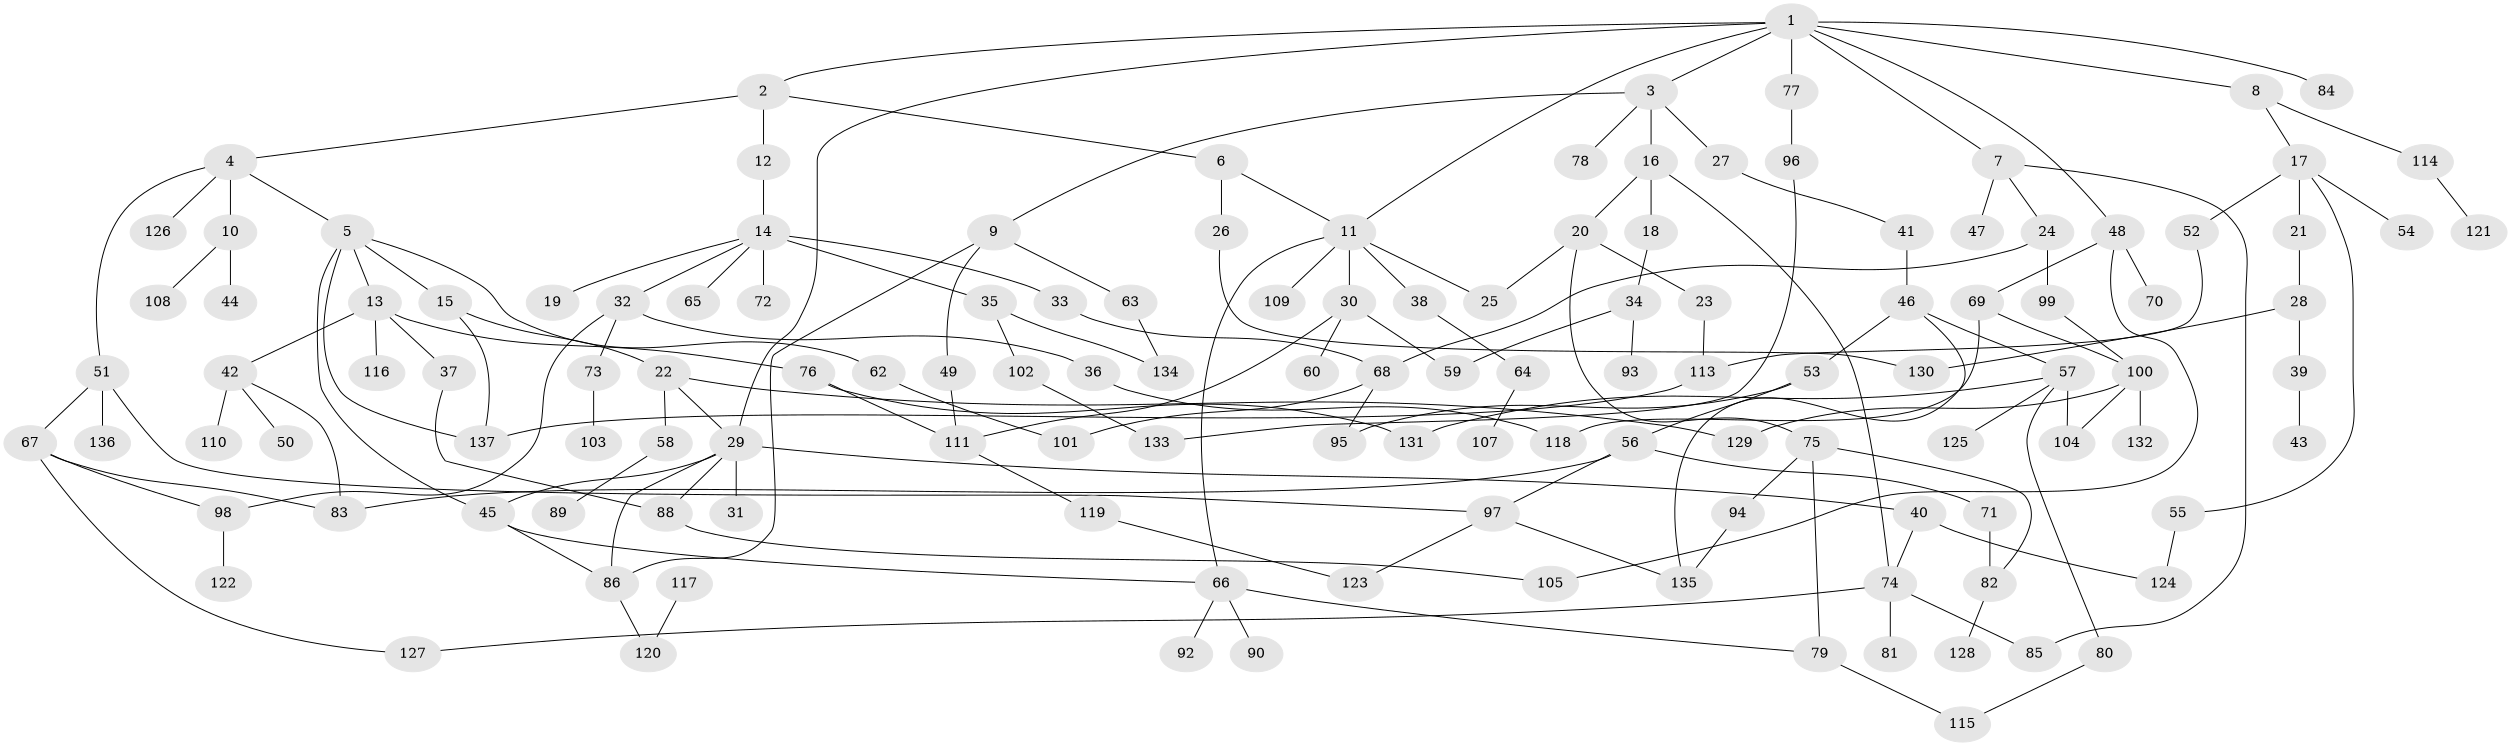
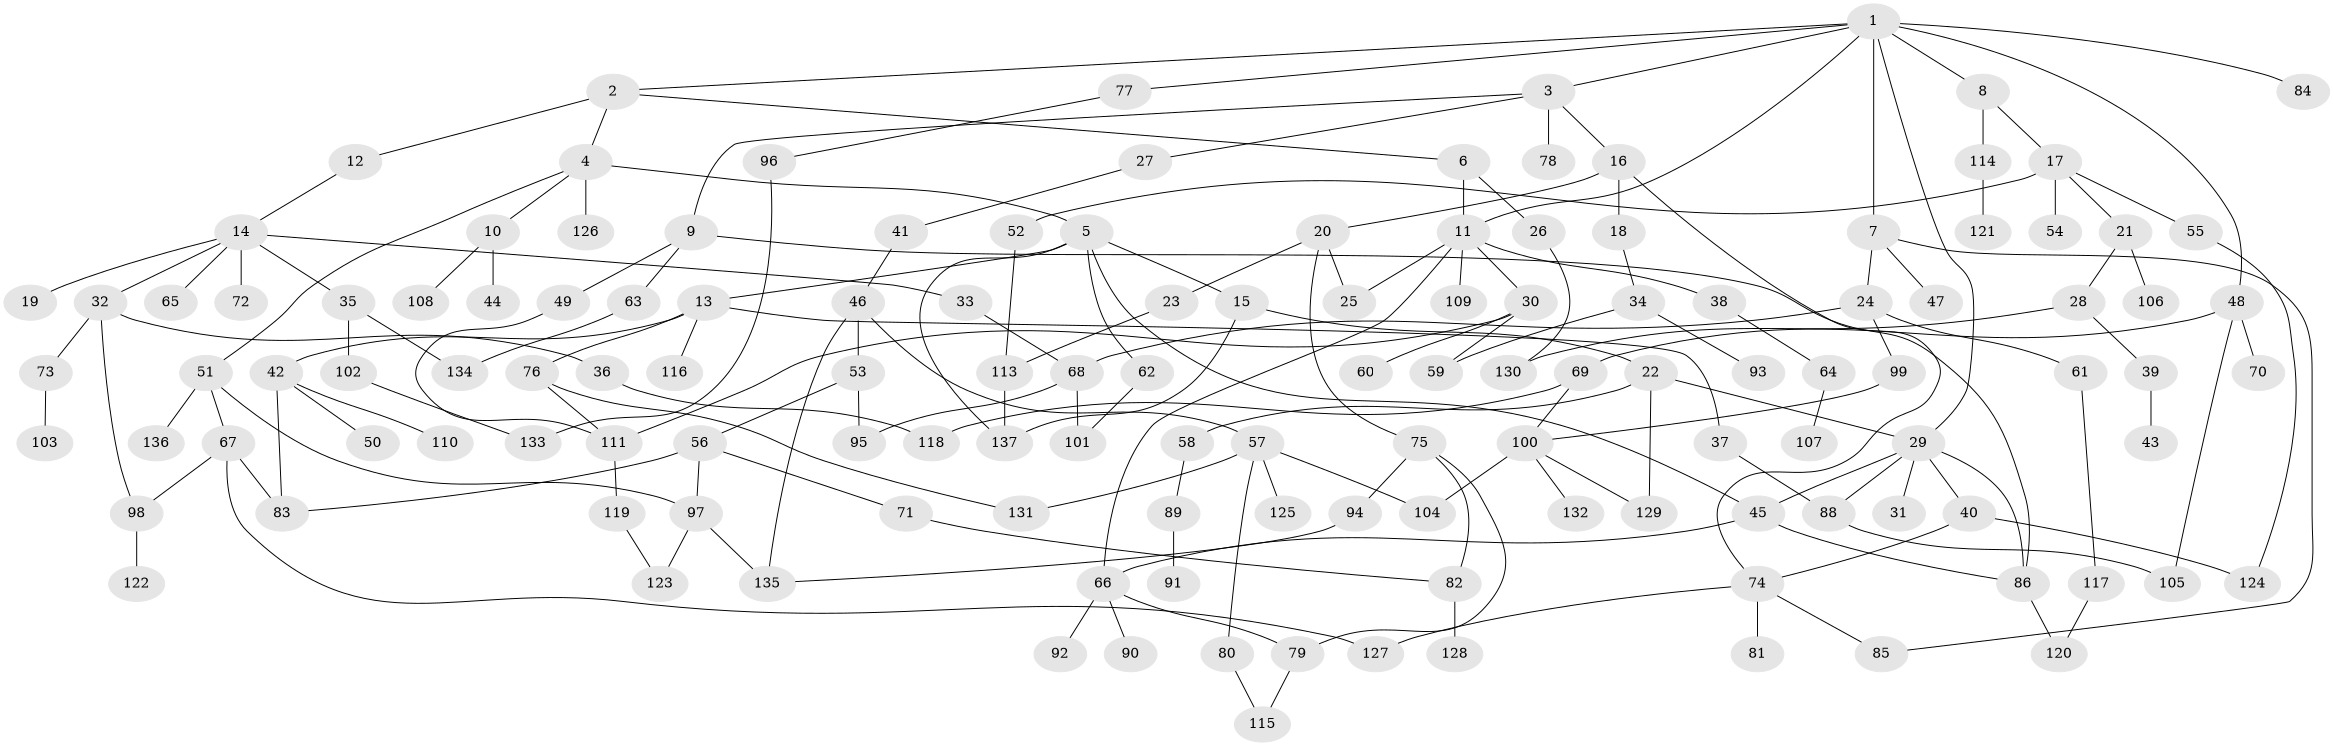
none -> (2151, 303)
none -> (2081, 373)
none -> (1174, 584)
